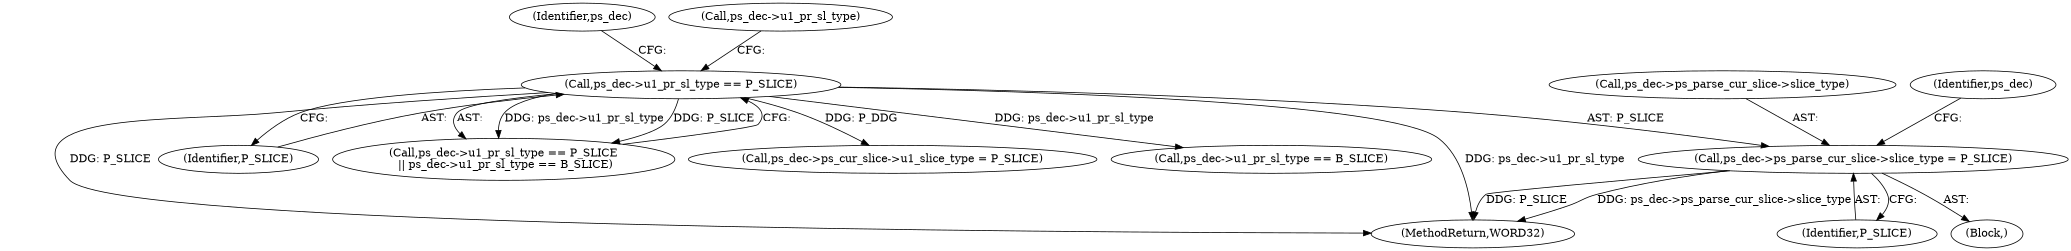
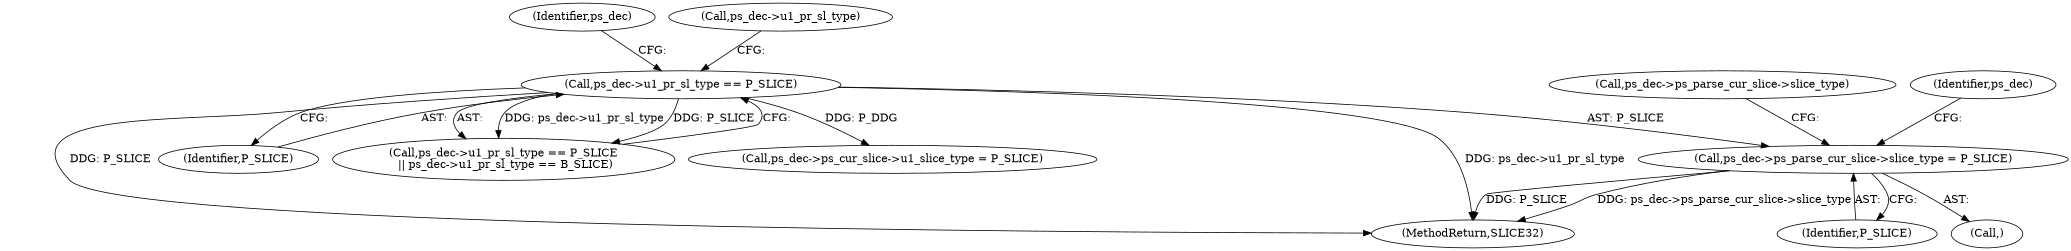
(1807, 119) -> (1807, 119)
(1271, 159) -> none
(1473, 234) -> (1473, 234)
(1987, 234) -> (1987, 234)
